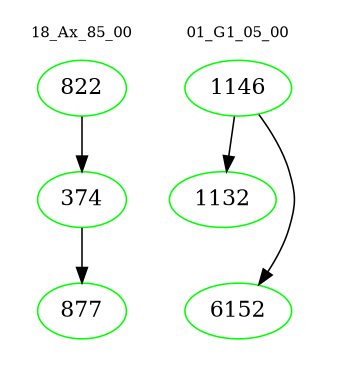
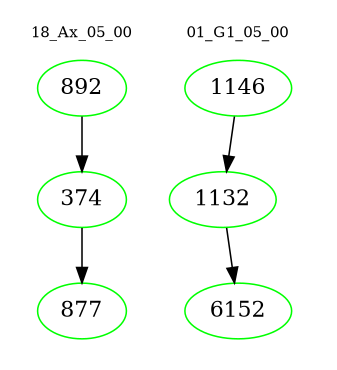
(82, 33) -> (82, 33)
(82, 88) -> (82, 88)
(294, 192) -> (229, 248)
